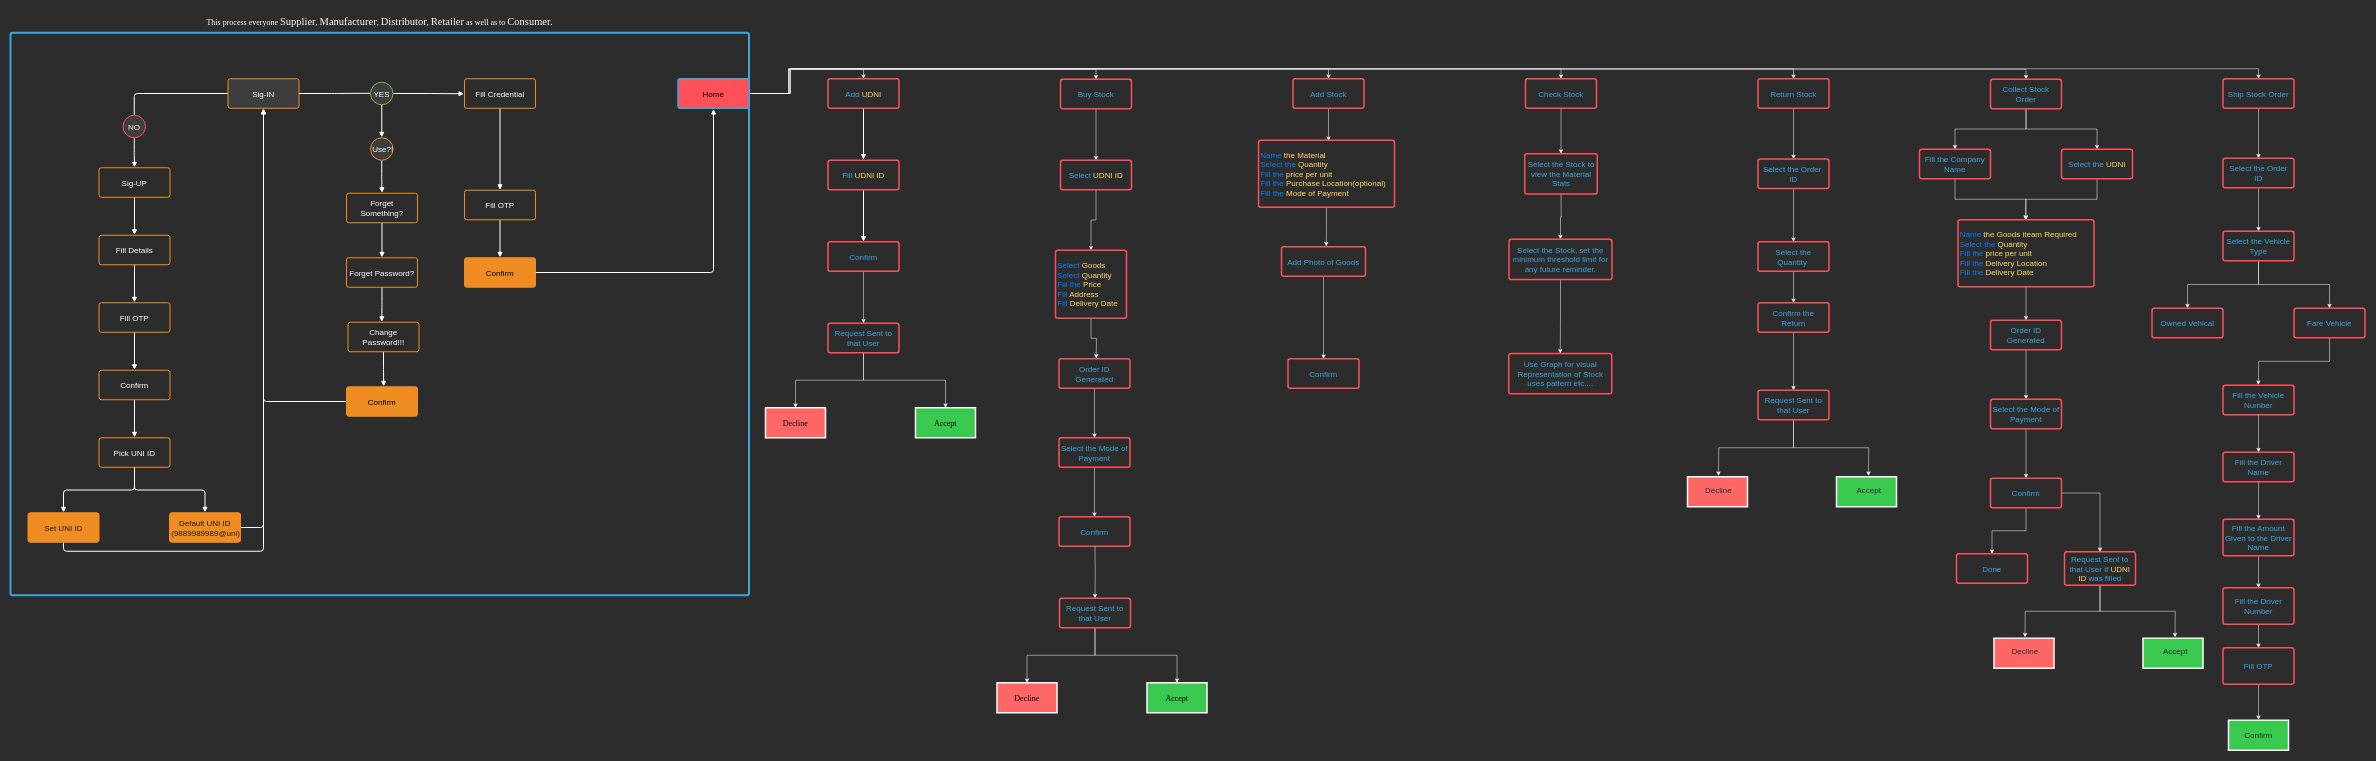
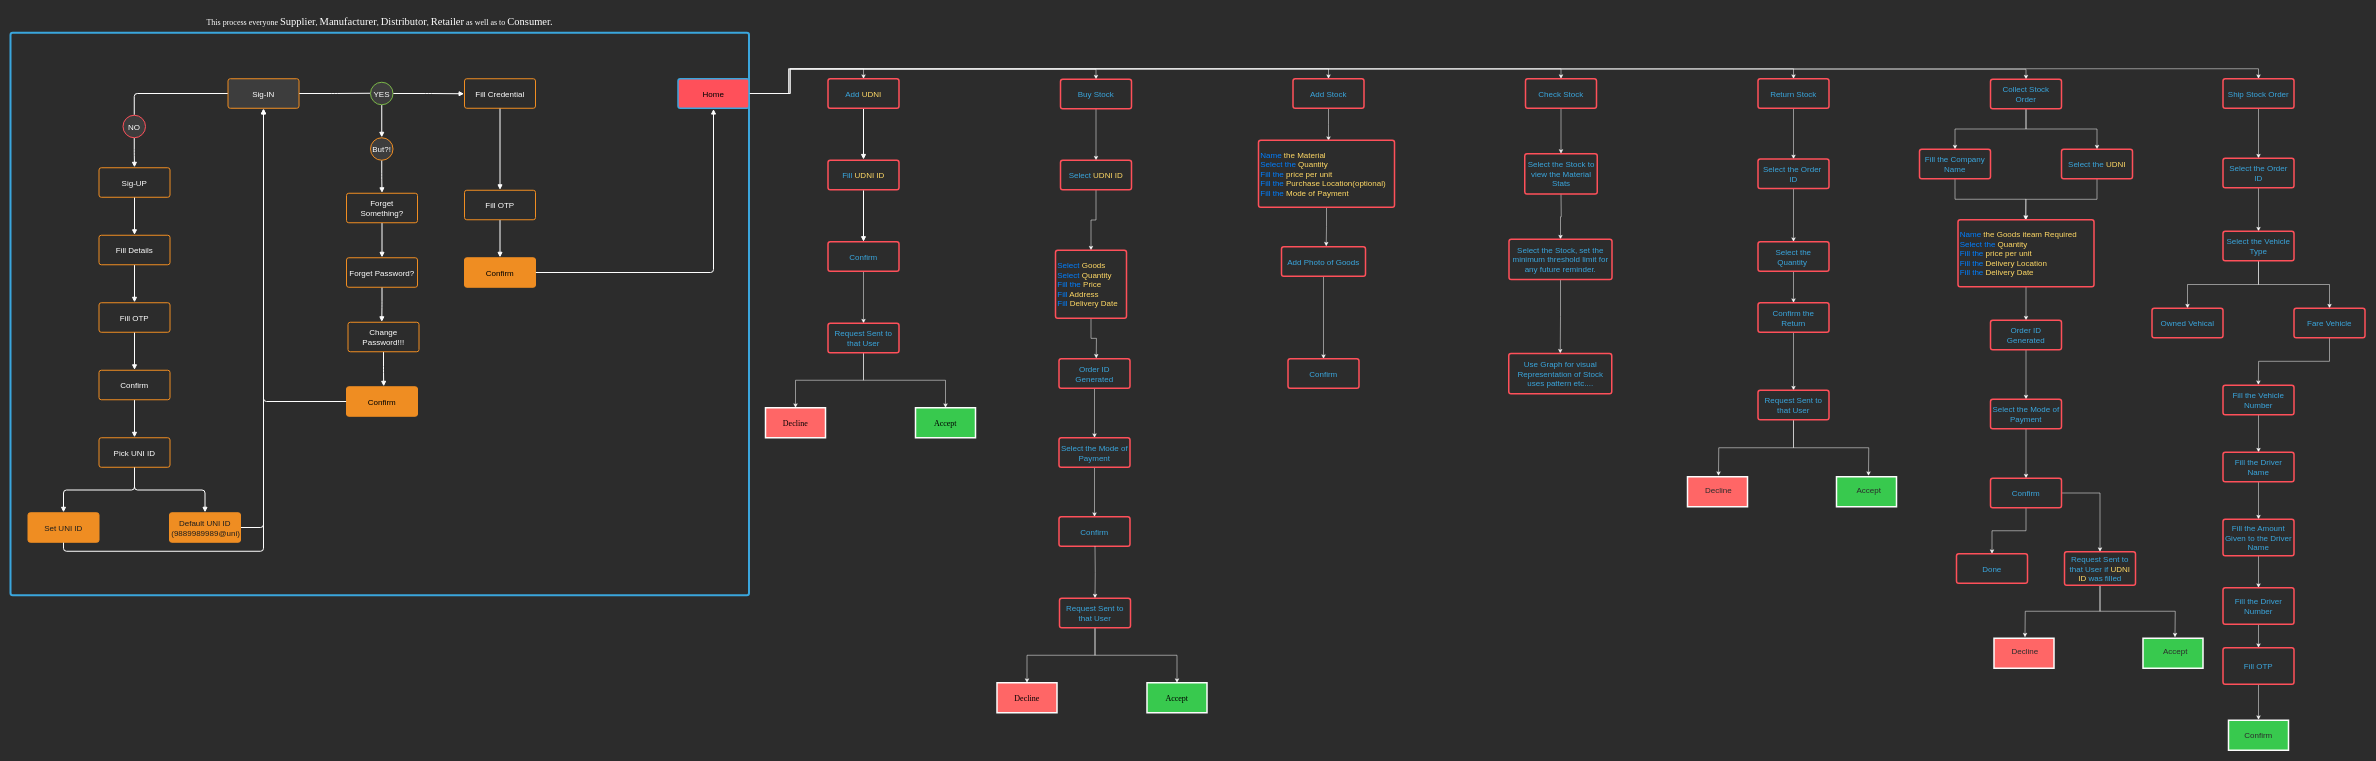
(382, 149) -> (382, 149)
